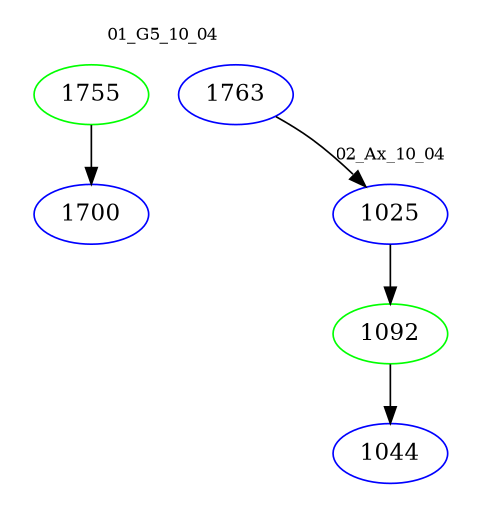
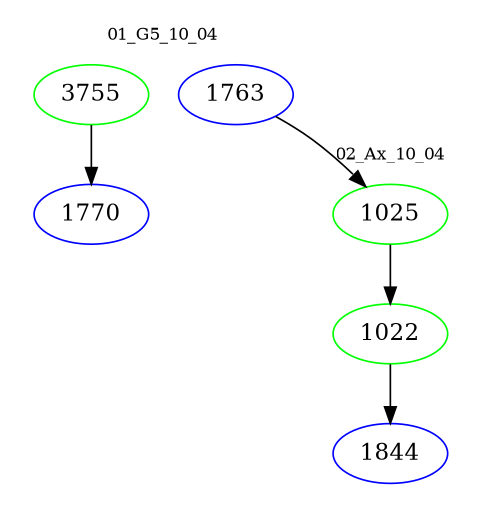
(91, 95) -> (91, 95)
(91, 214) -> (91, 214)
(390, 214) -> (390, 214)
(390, 334) -> (390, 334)
(390, 453) -> (390, 453)
